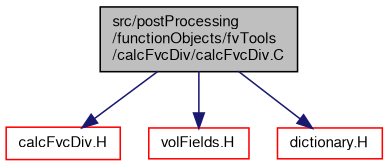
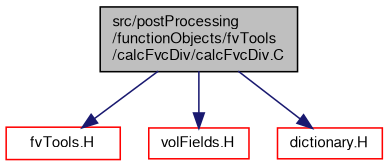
(63, 143) -> (63, 143)
